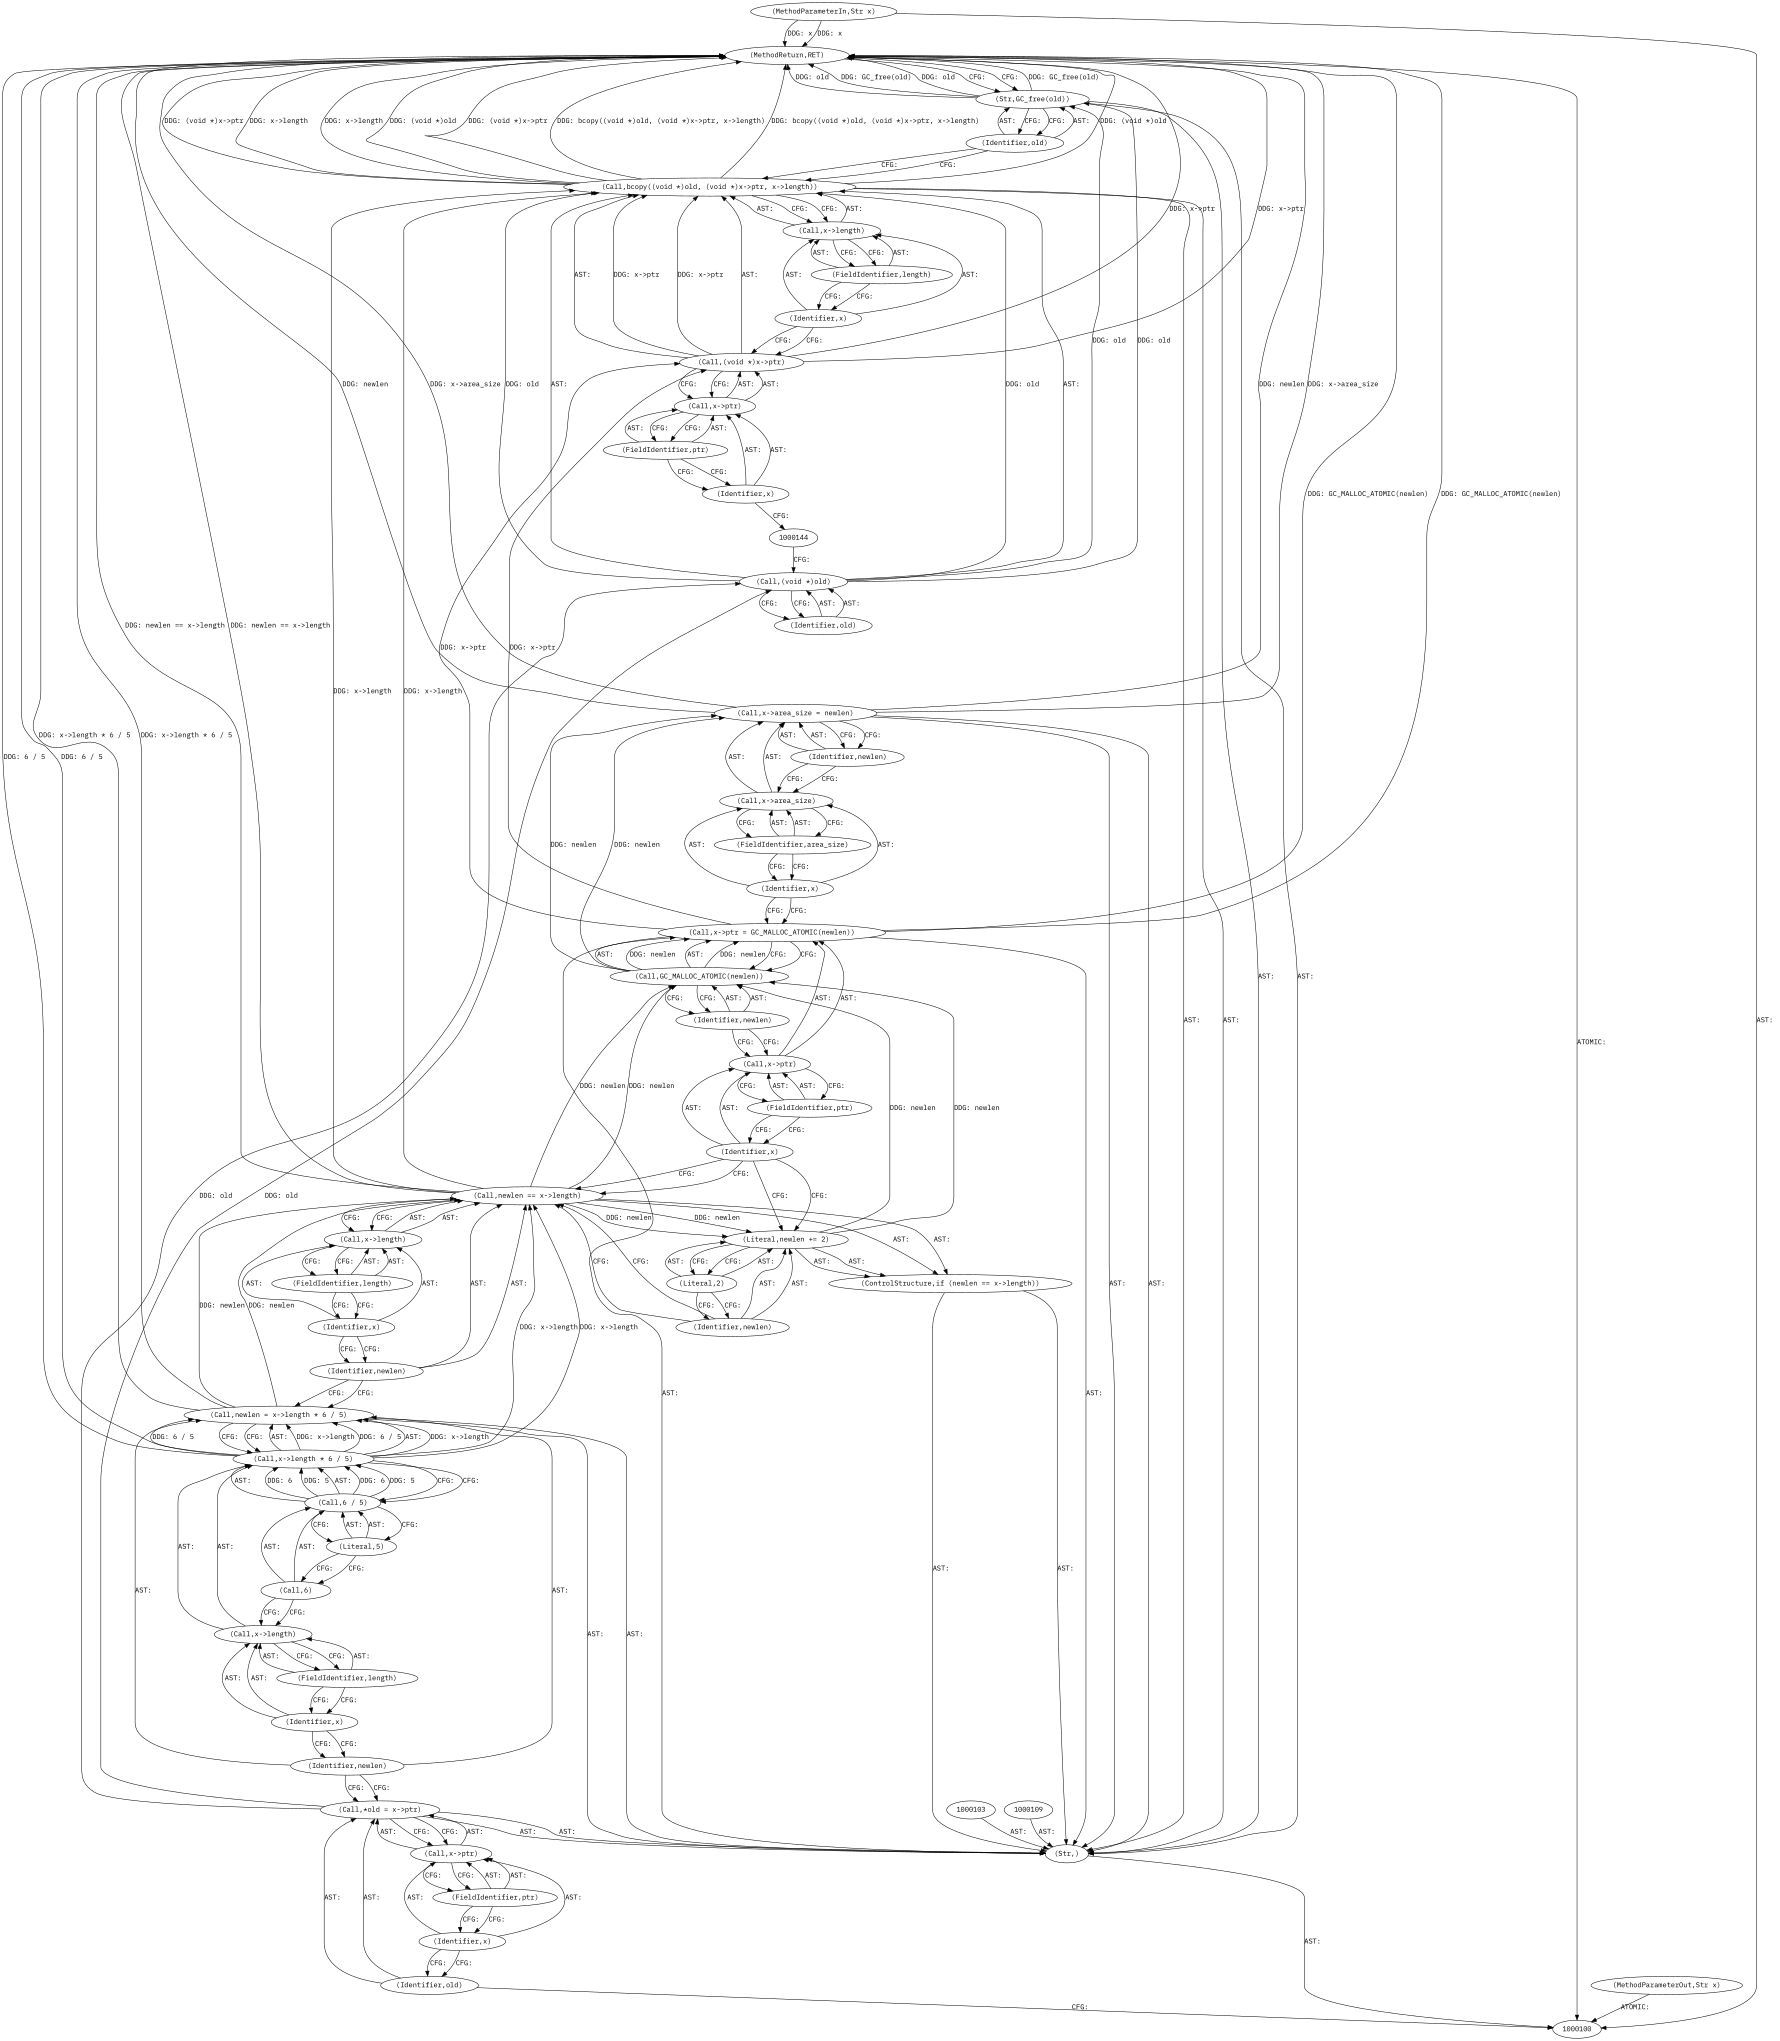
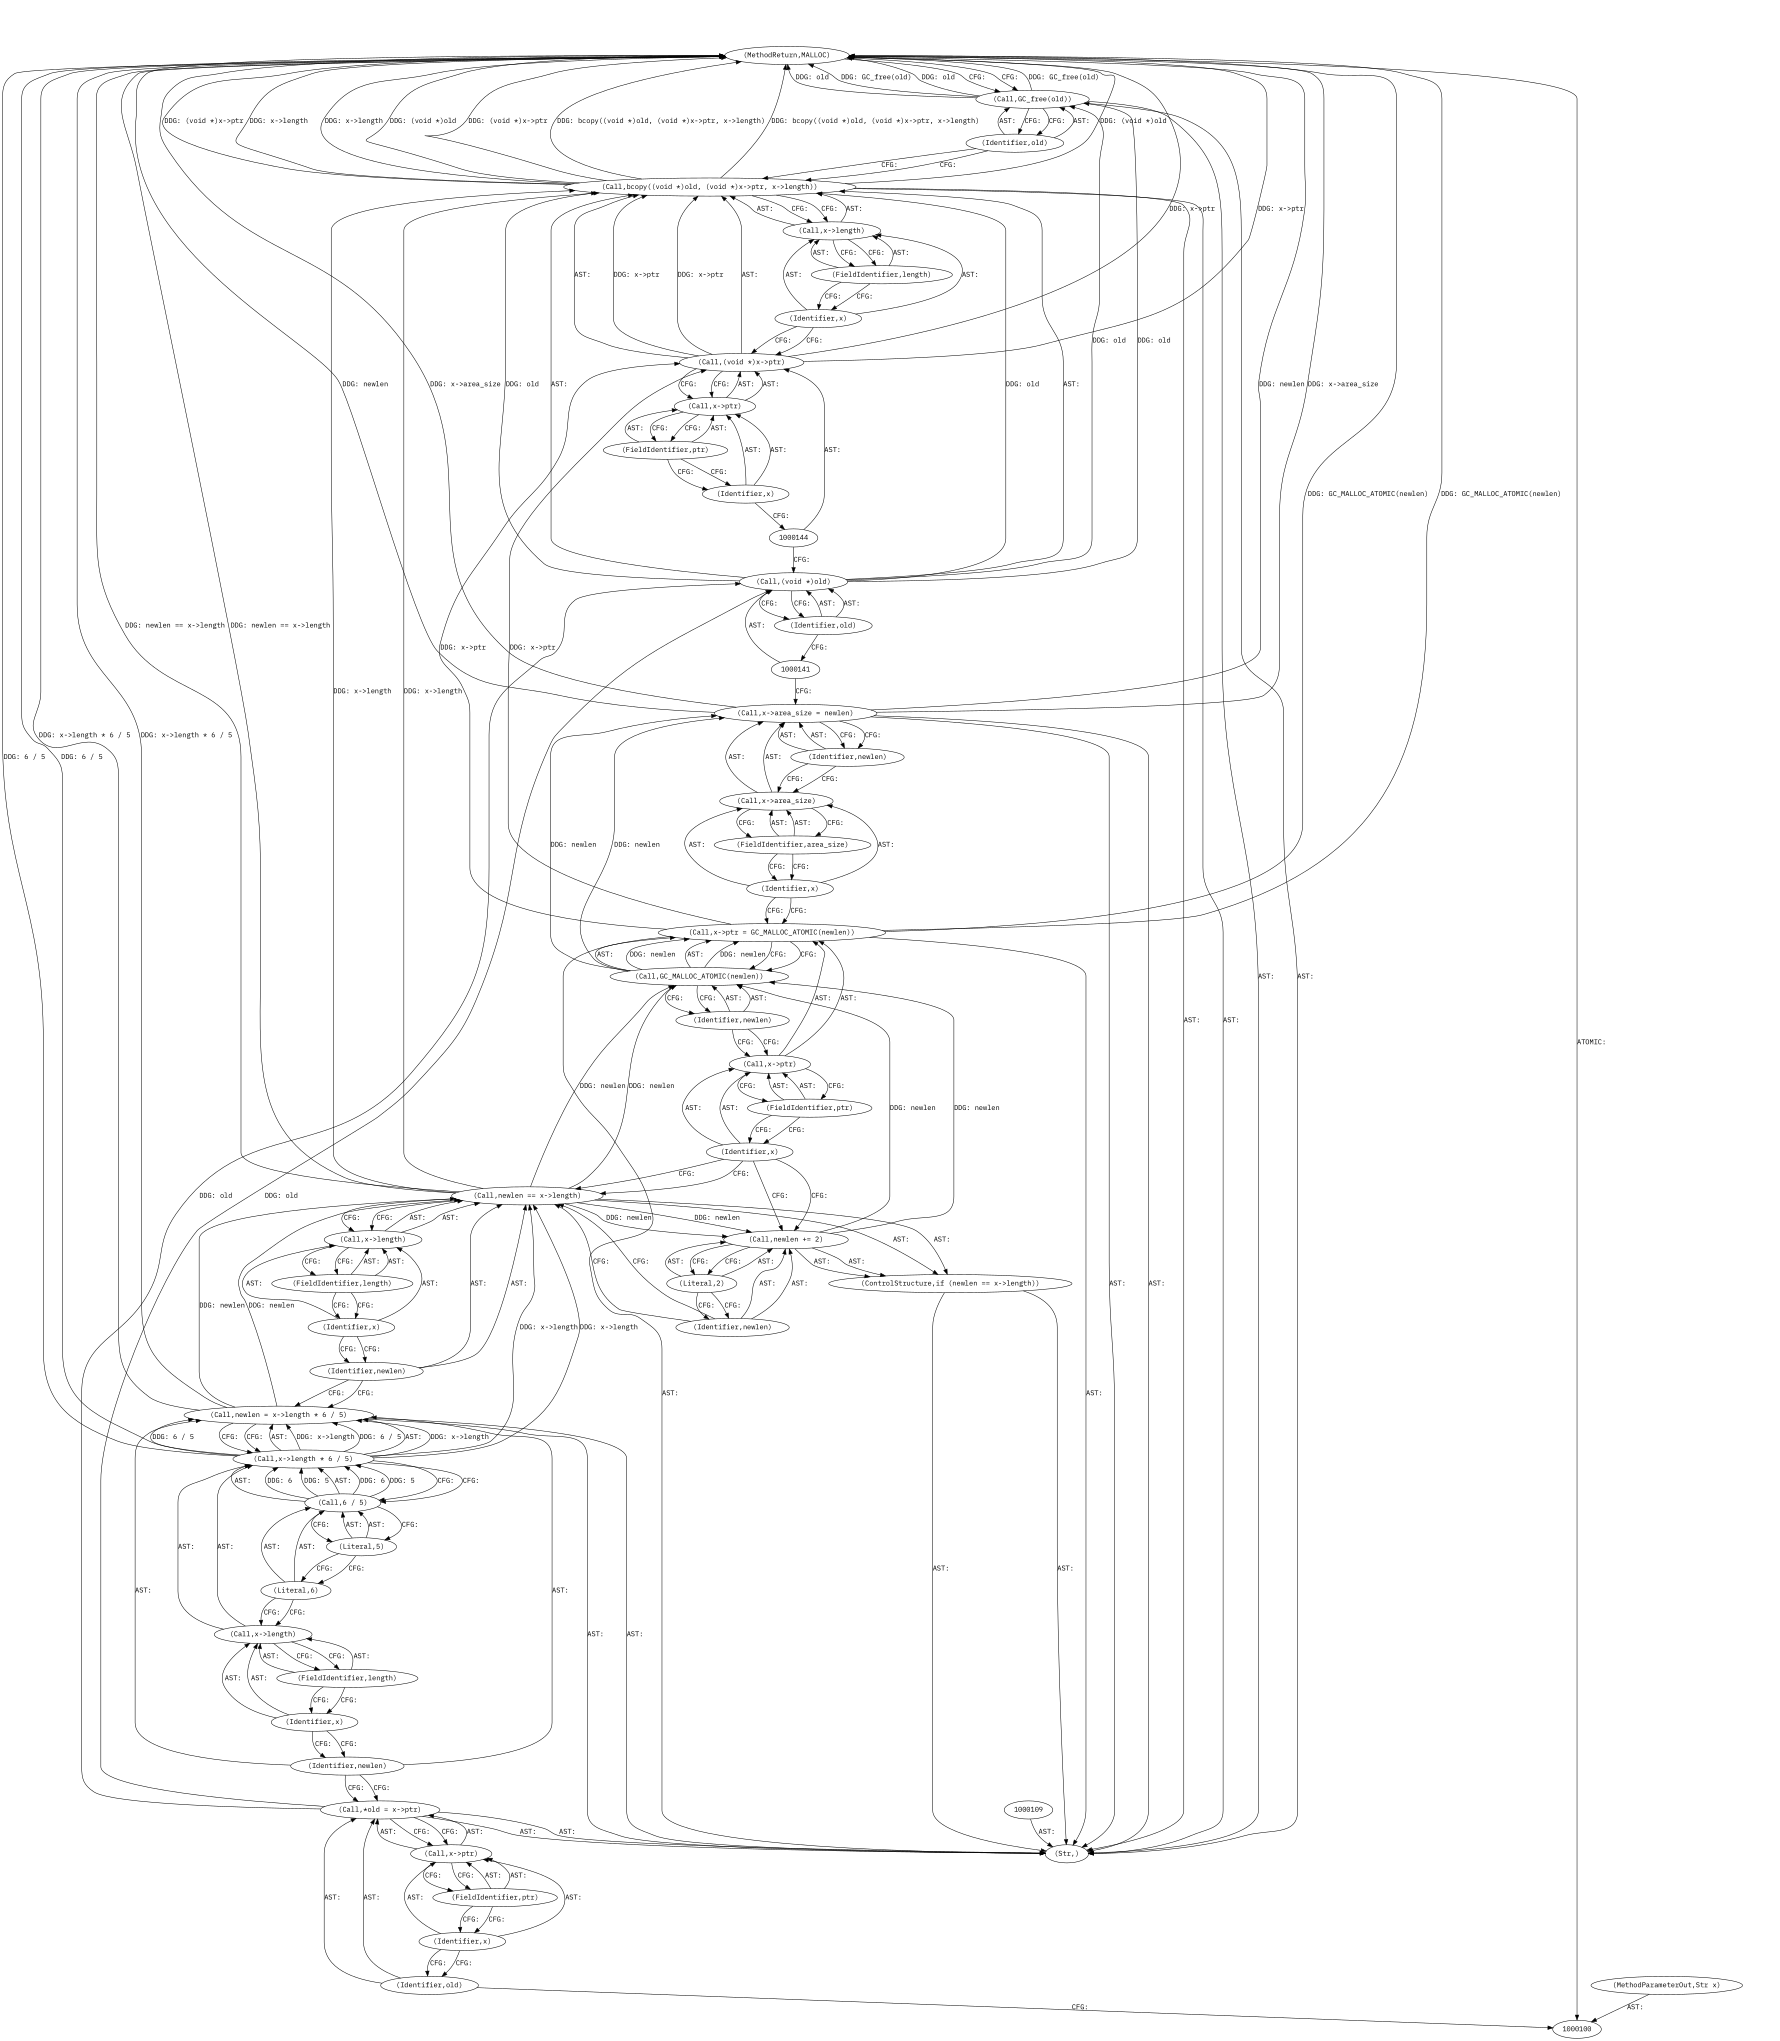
(824, 12) -> none
(787, 55) -> (787, 55)
(1033, 99) -> (1033, 99)
none -> (824, 444)
none -> (796, 670)
(786, 1240) -> (786, 1240)
(296, 1591) -> (296, 1591)
(971, 1810) -> none
(1304, 1955) -> none
(1638, 2007) -> (1638, 2007)
